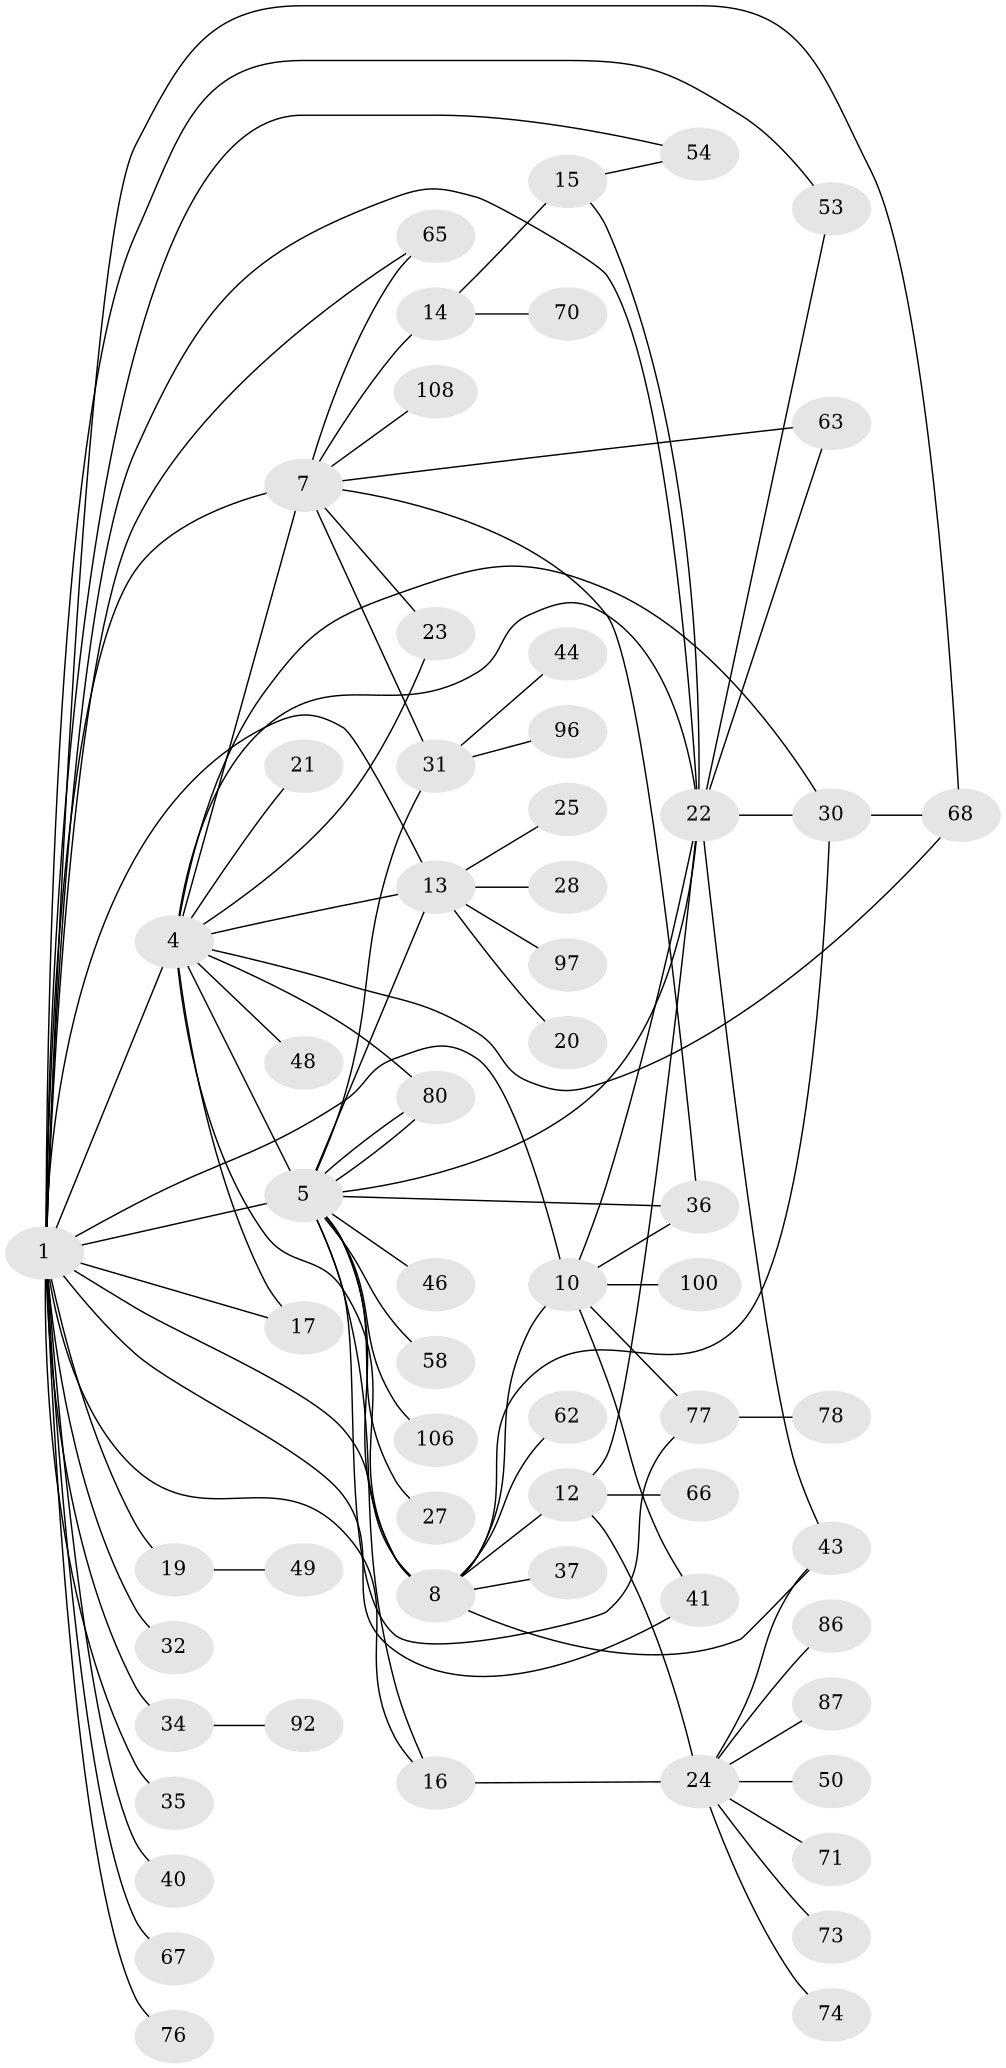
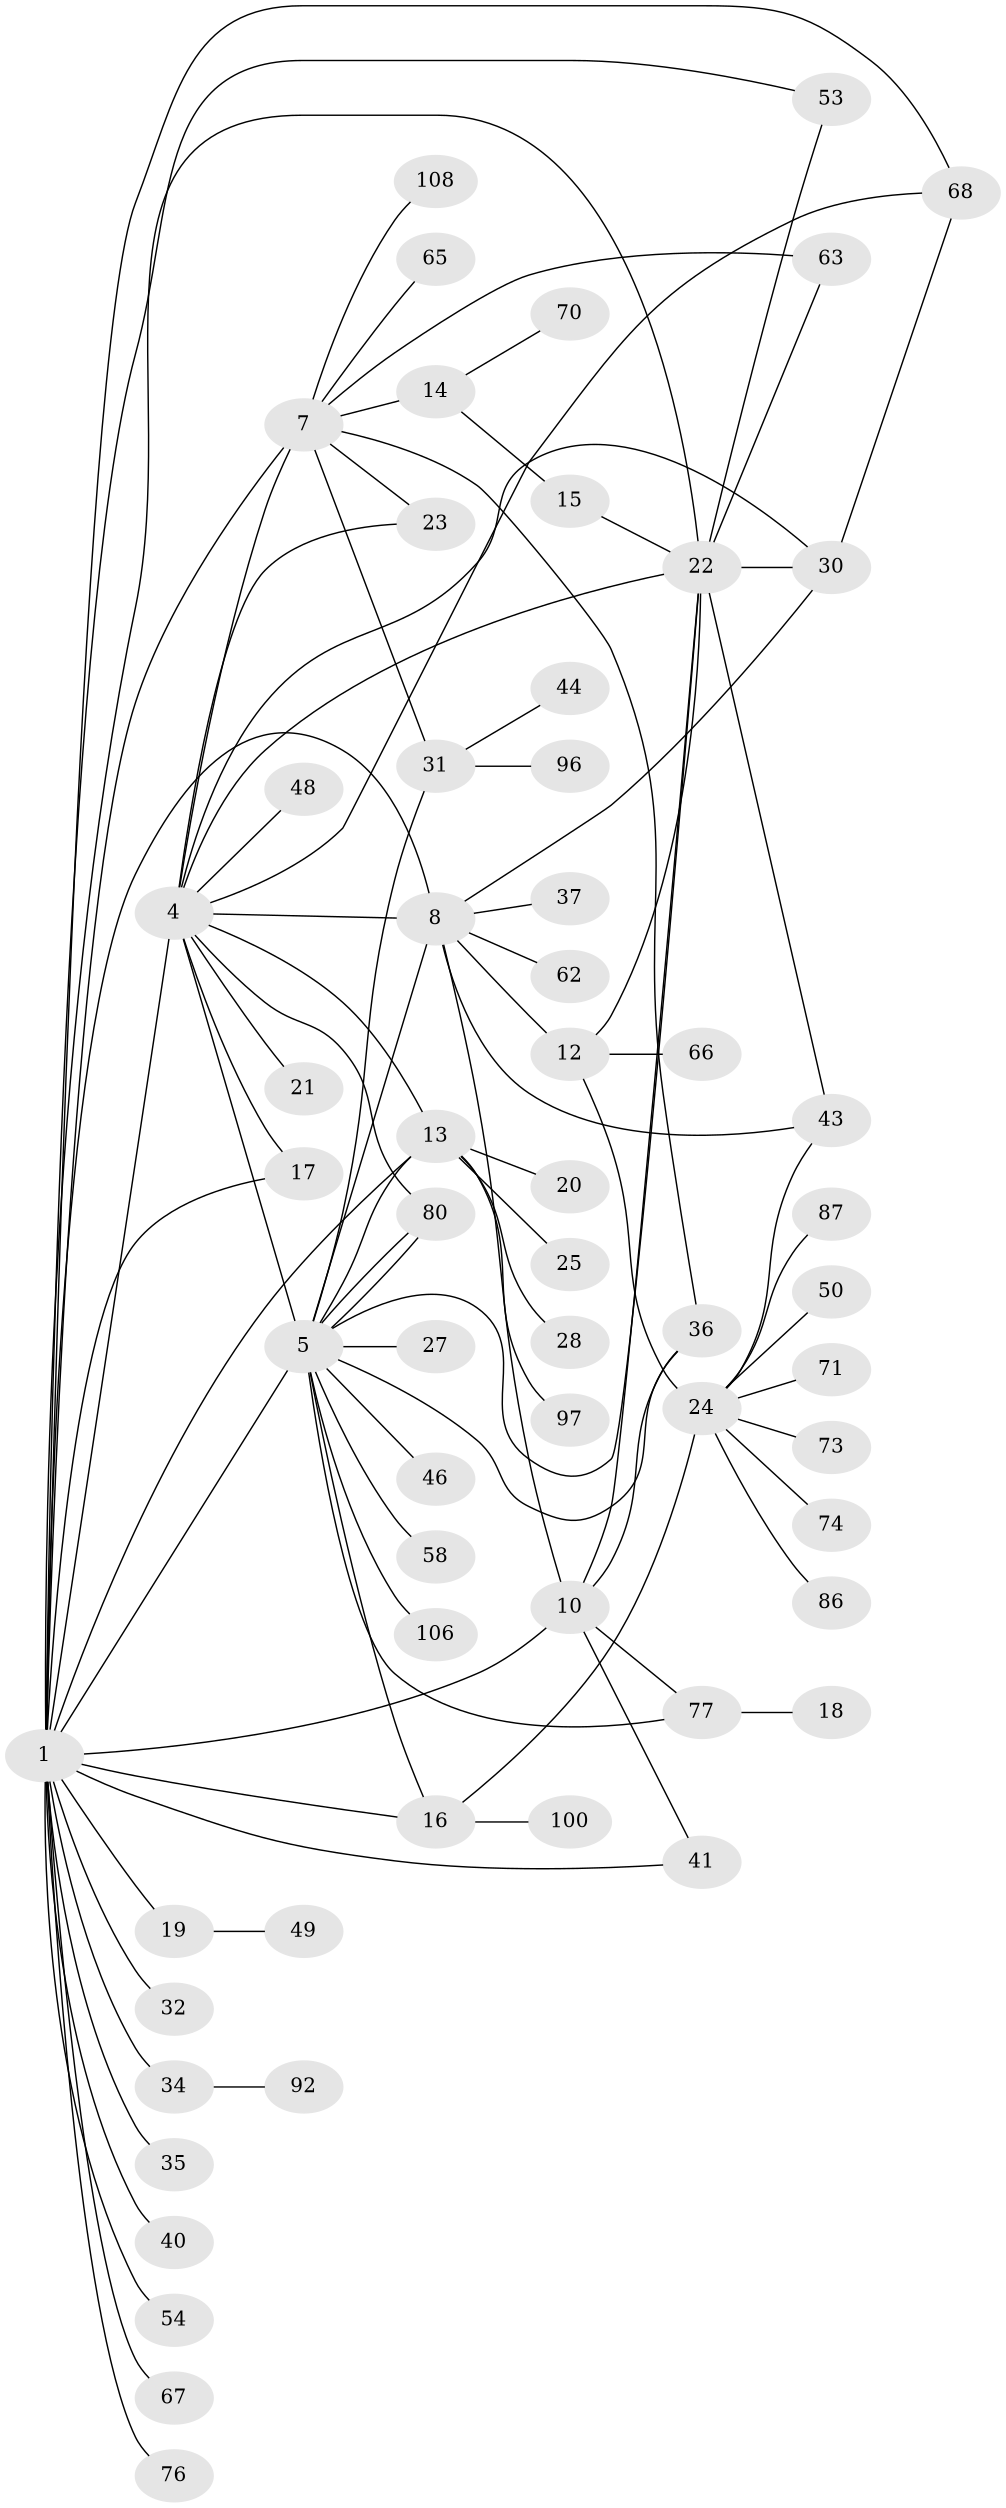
(634, 168) -> none
(110, 599) -> none
(631, 1285) -> (502, 1822)
(832, 1417) -> (832, 1712)
